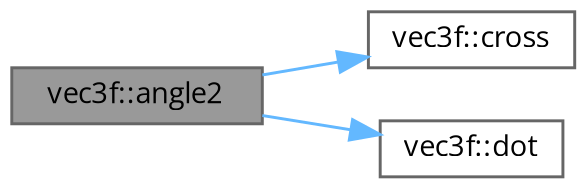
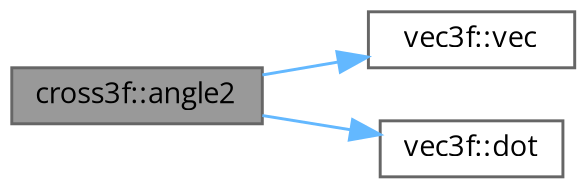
(472, 40) -> (472, 40)
(137, 96) -> (137, 96)
